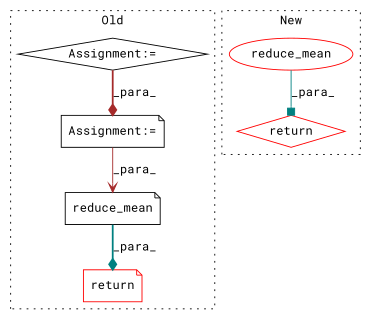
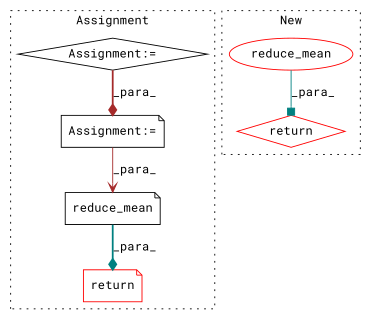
(113, 21) -> (113, 21)
